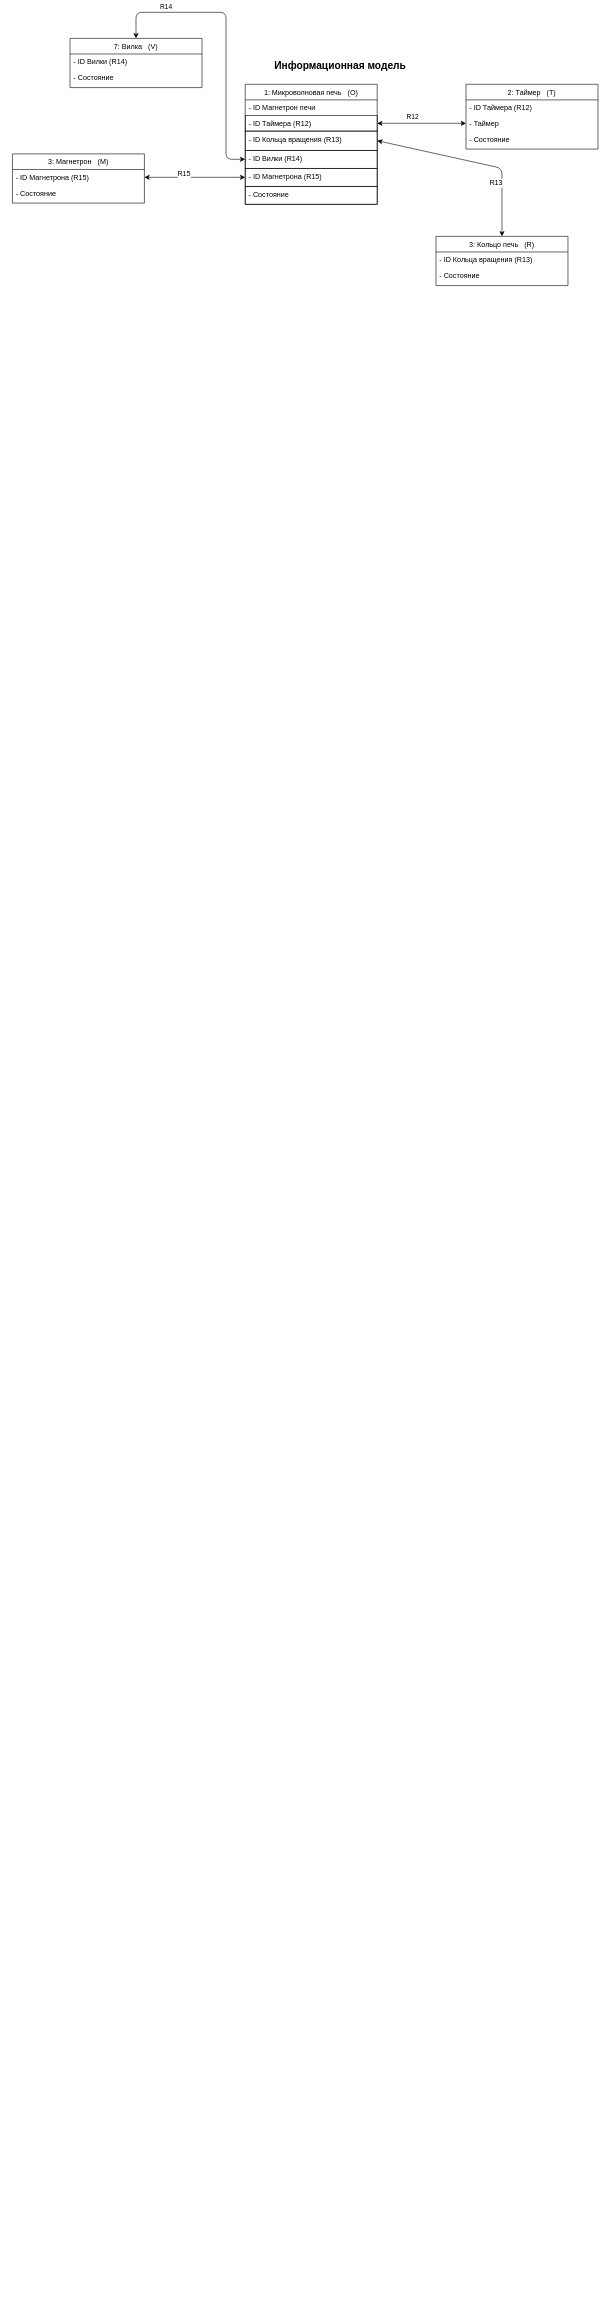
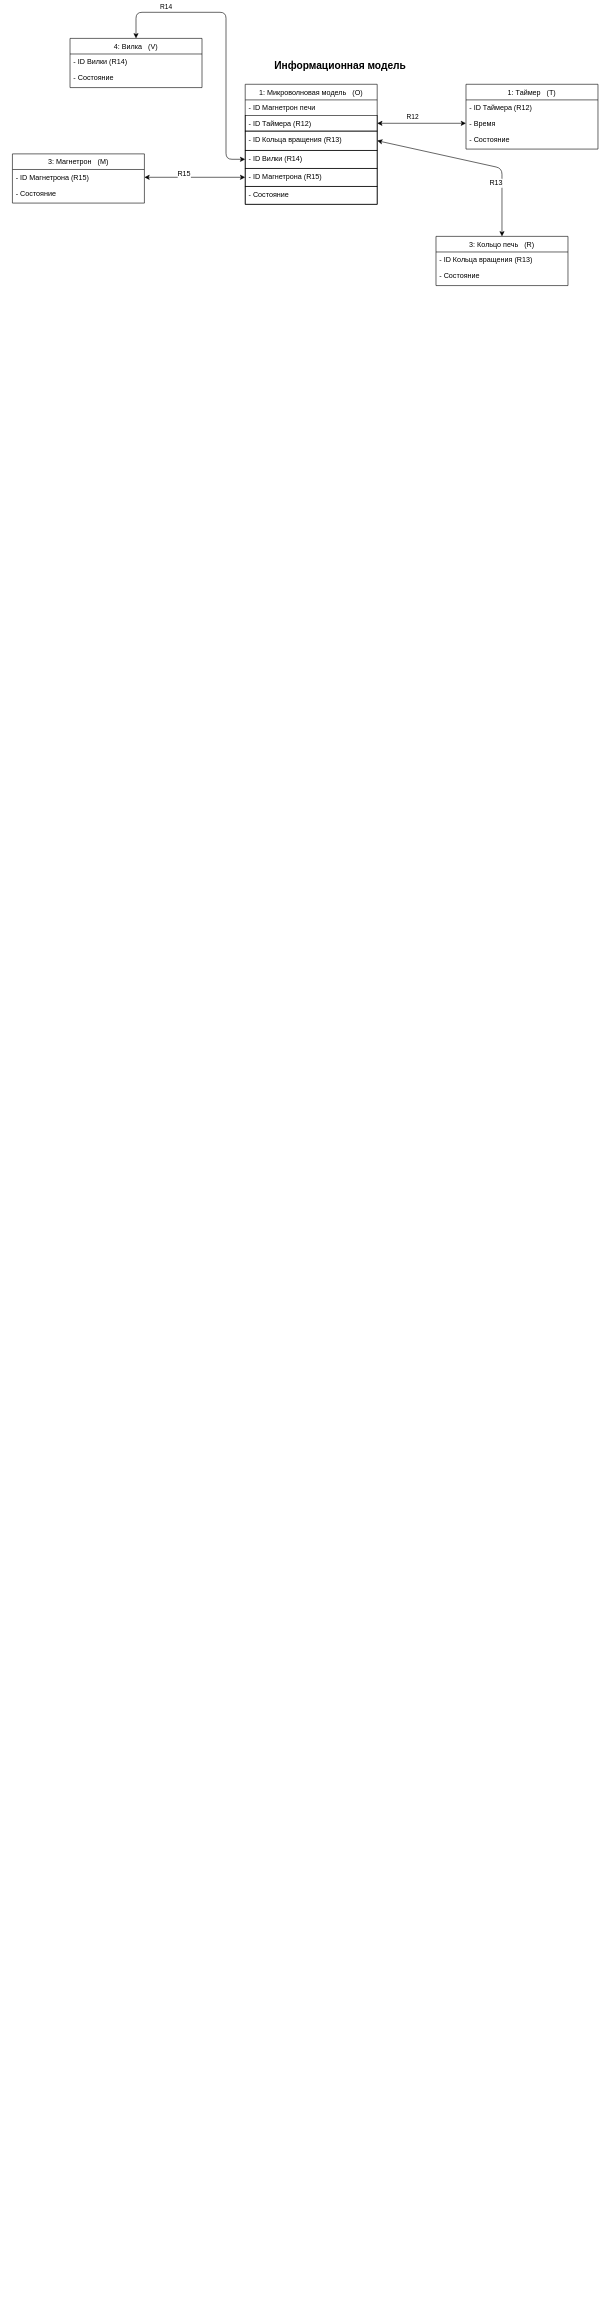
(136, 47) -> (136, 47)
(311, 92) -> (311, 92)
(532, 92) -> (532, 92)
(484, 124) -> (482, 124)
